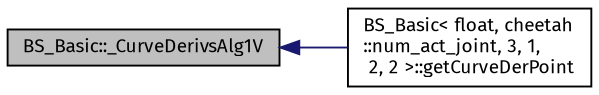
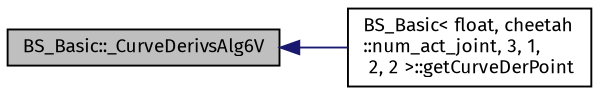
(144, 48) -> (144, 48)
